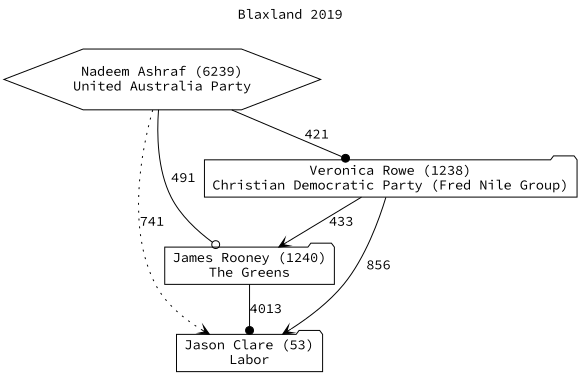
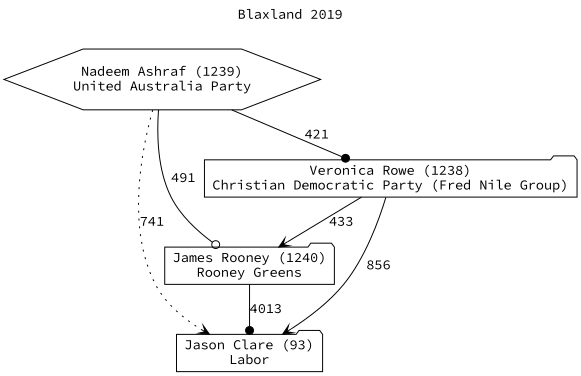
(162, 79) -> (162, 79)
(250, 266) -> (250, 266)
(250, 353) -> (250, 353)
